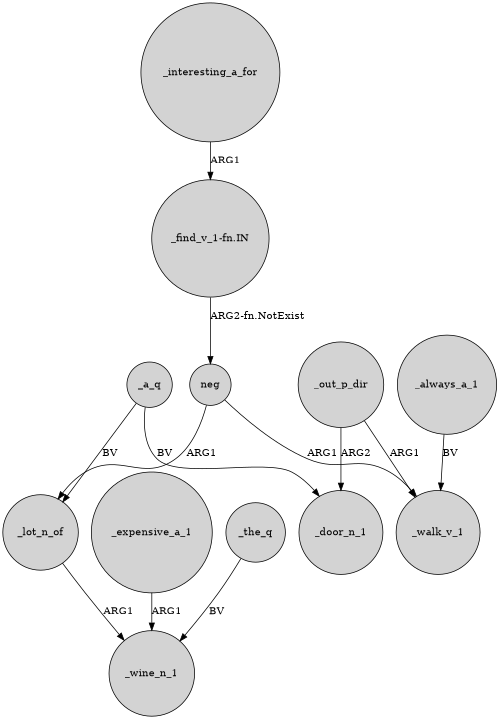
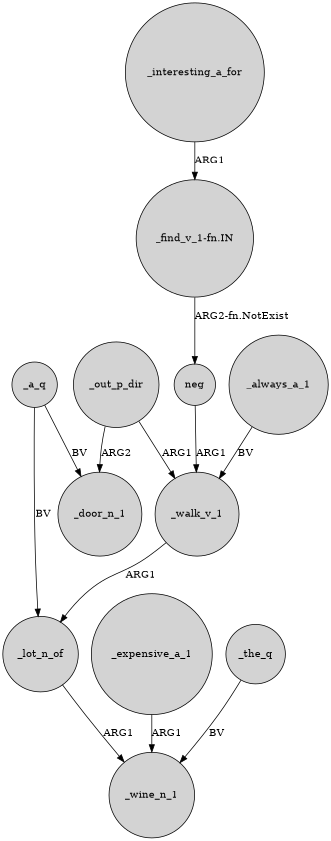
(147, 468) -> (112, 576)
